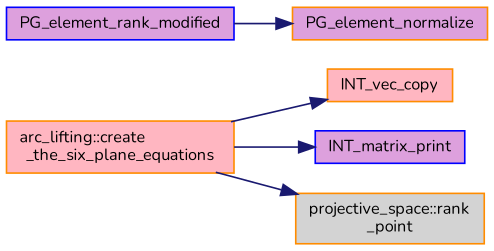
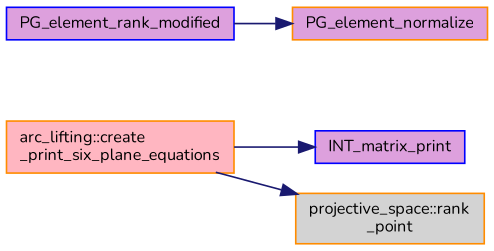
(390, 85) -> none
(120, 147) -> (120, 147)
